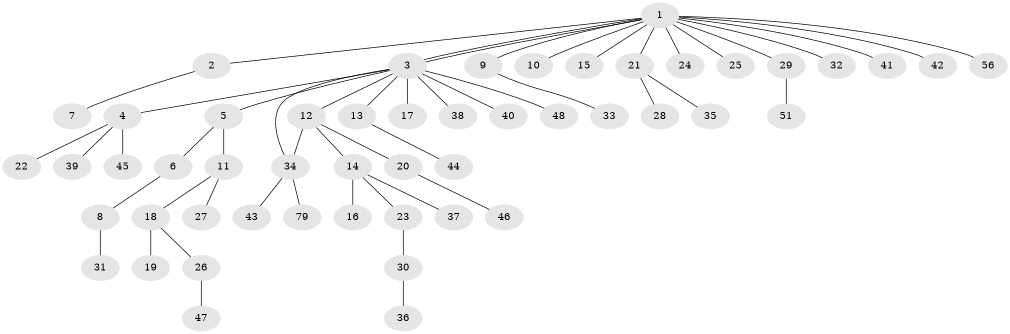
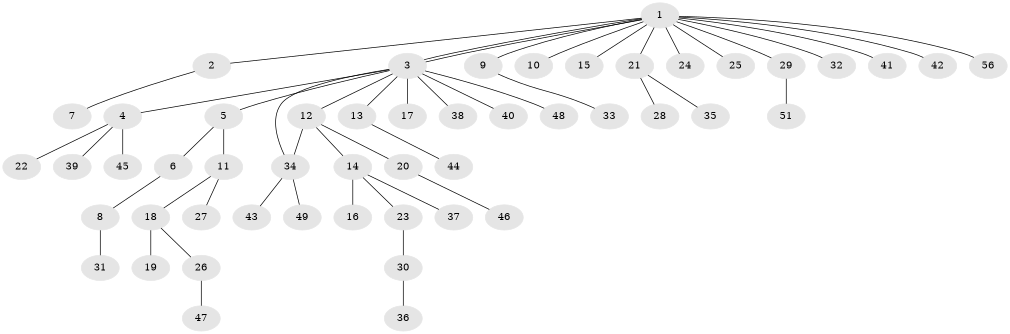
(302, 217) -> (302, 217)
